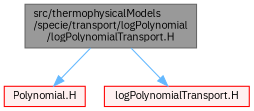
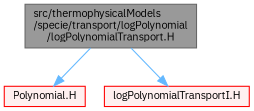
(177, 96) -> (177, 96)
